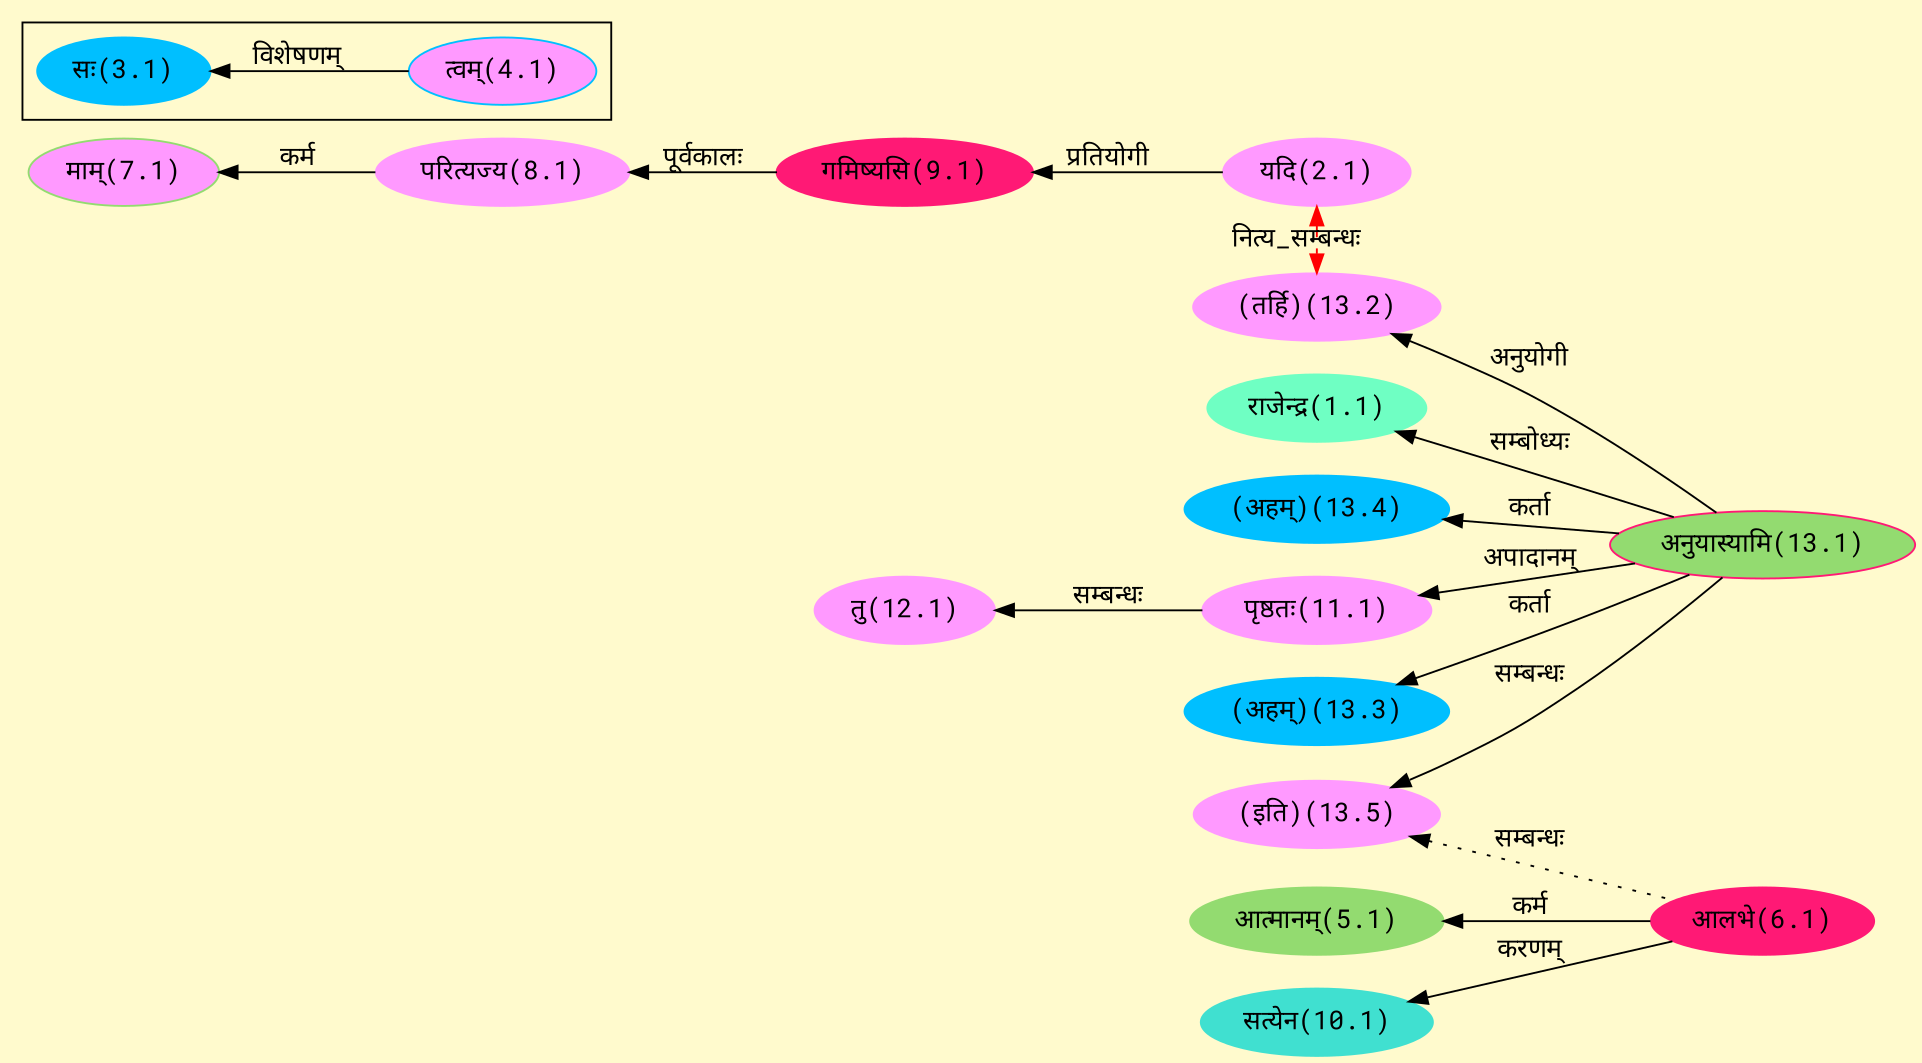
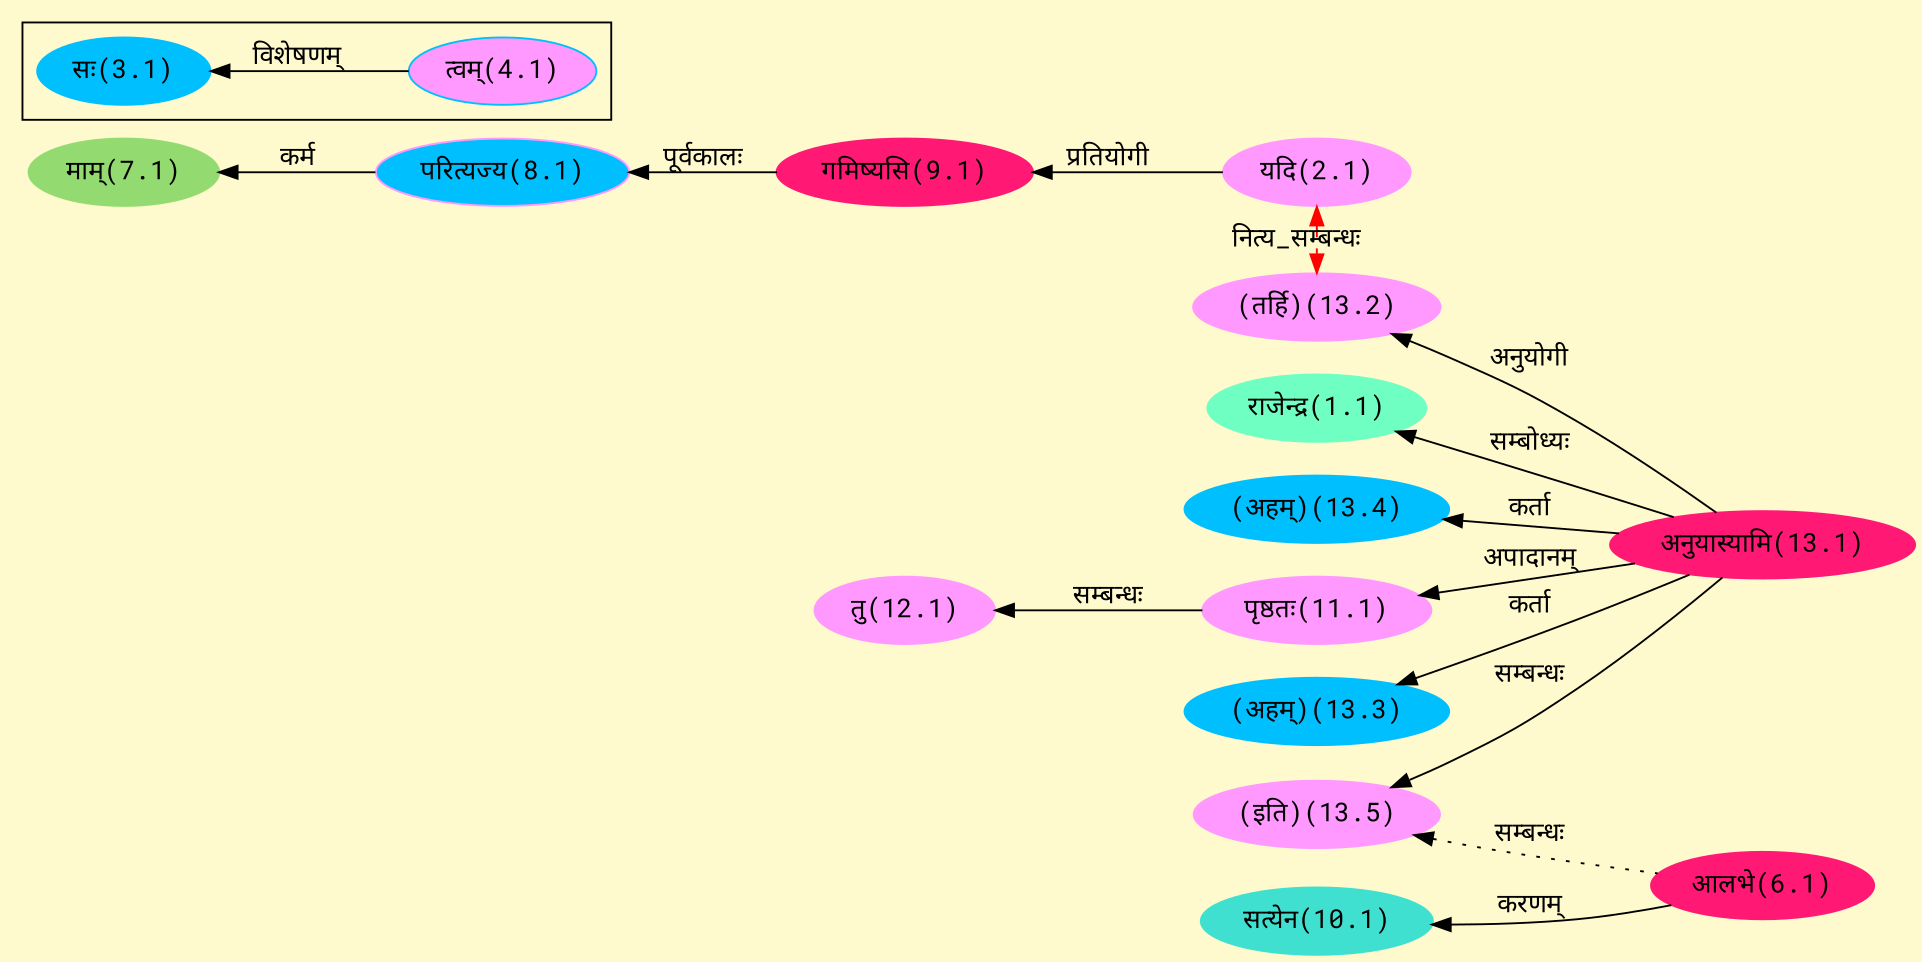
(124, 172) -> (124, 172)
(503, 172) -> (503, 172)
(1763, 545) -> (1763, 545)
(1317, 921) -> none
